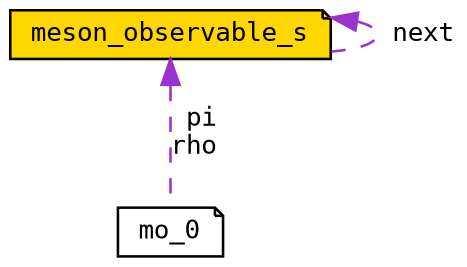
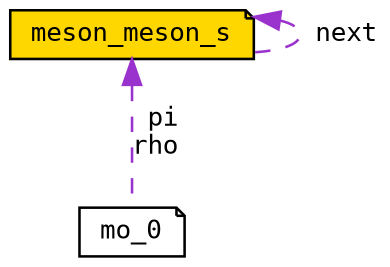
(170, 35) -> (132, 35)
